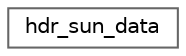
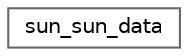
(93, 28) -> (94, 28)
